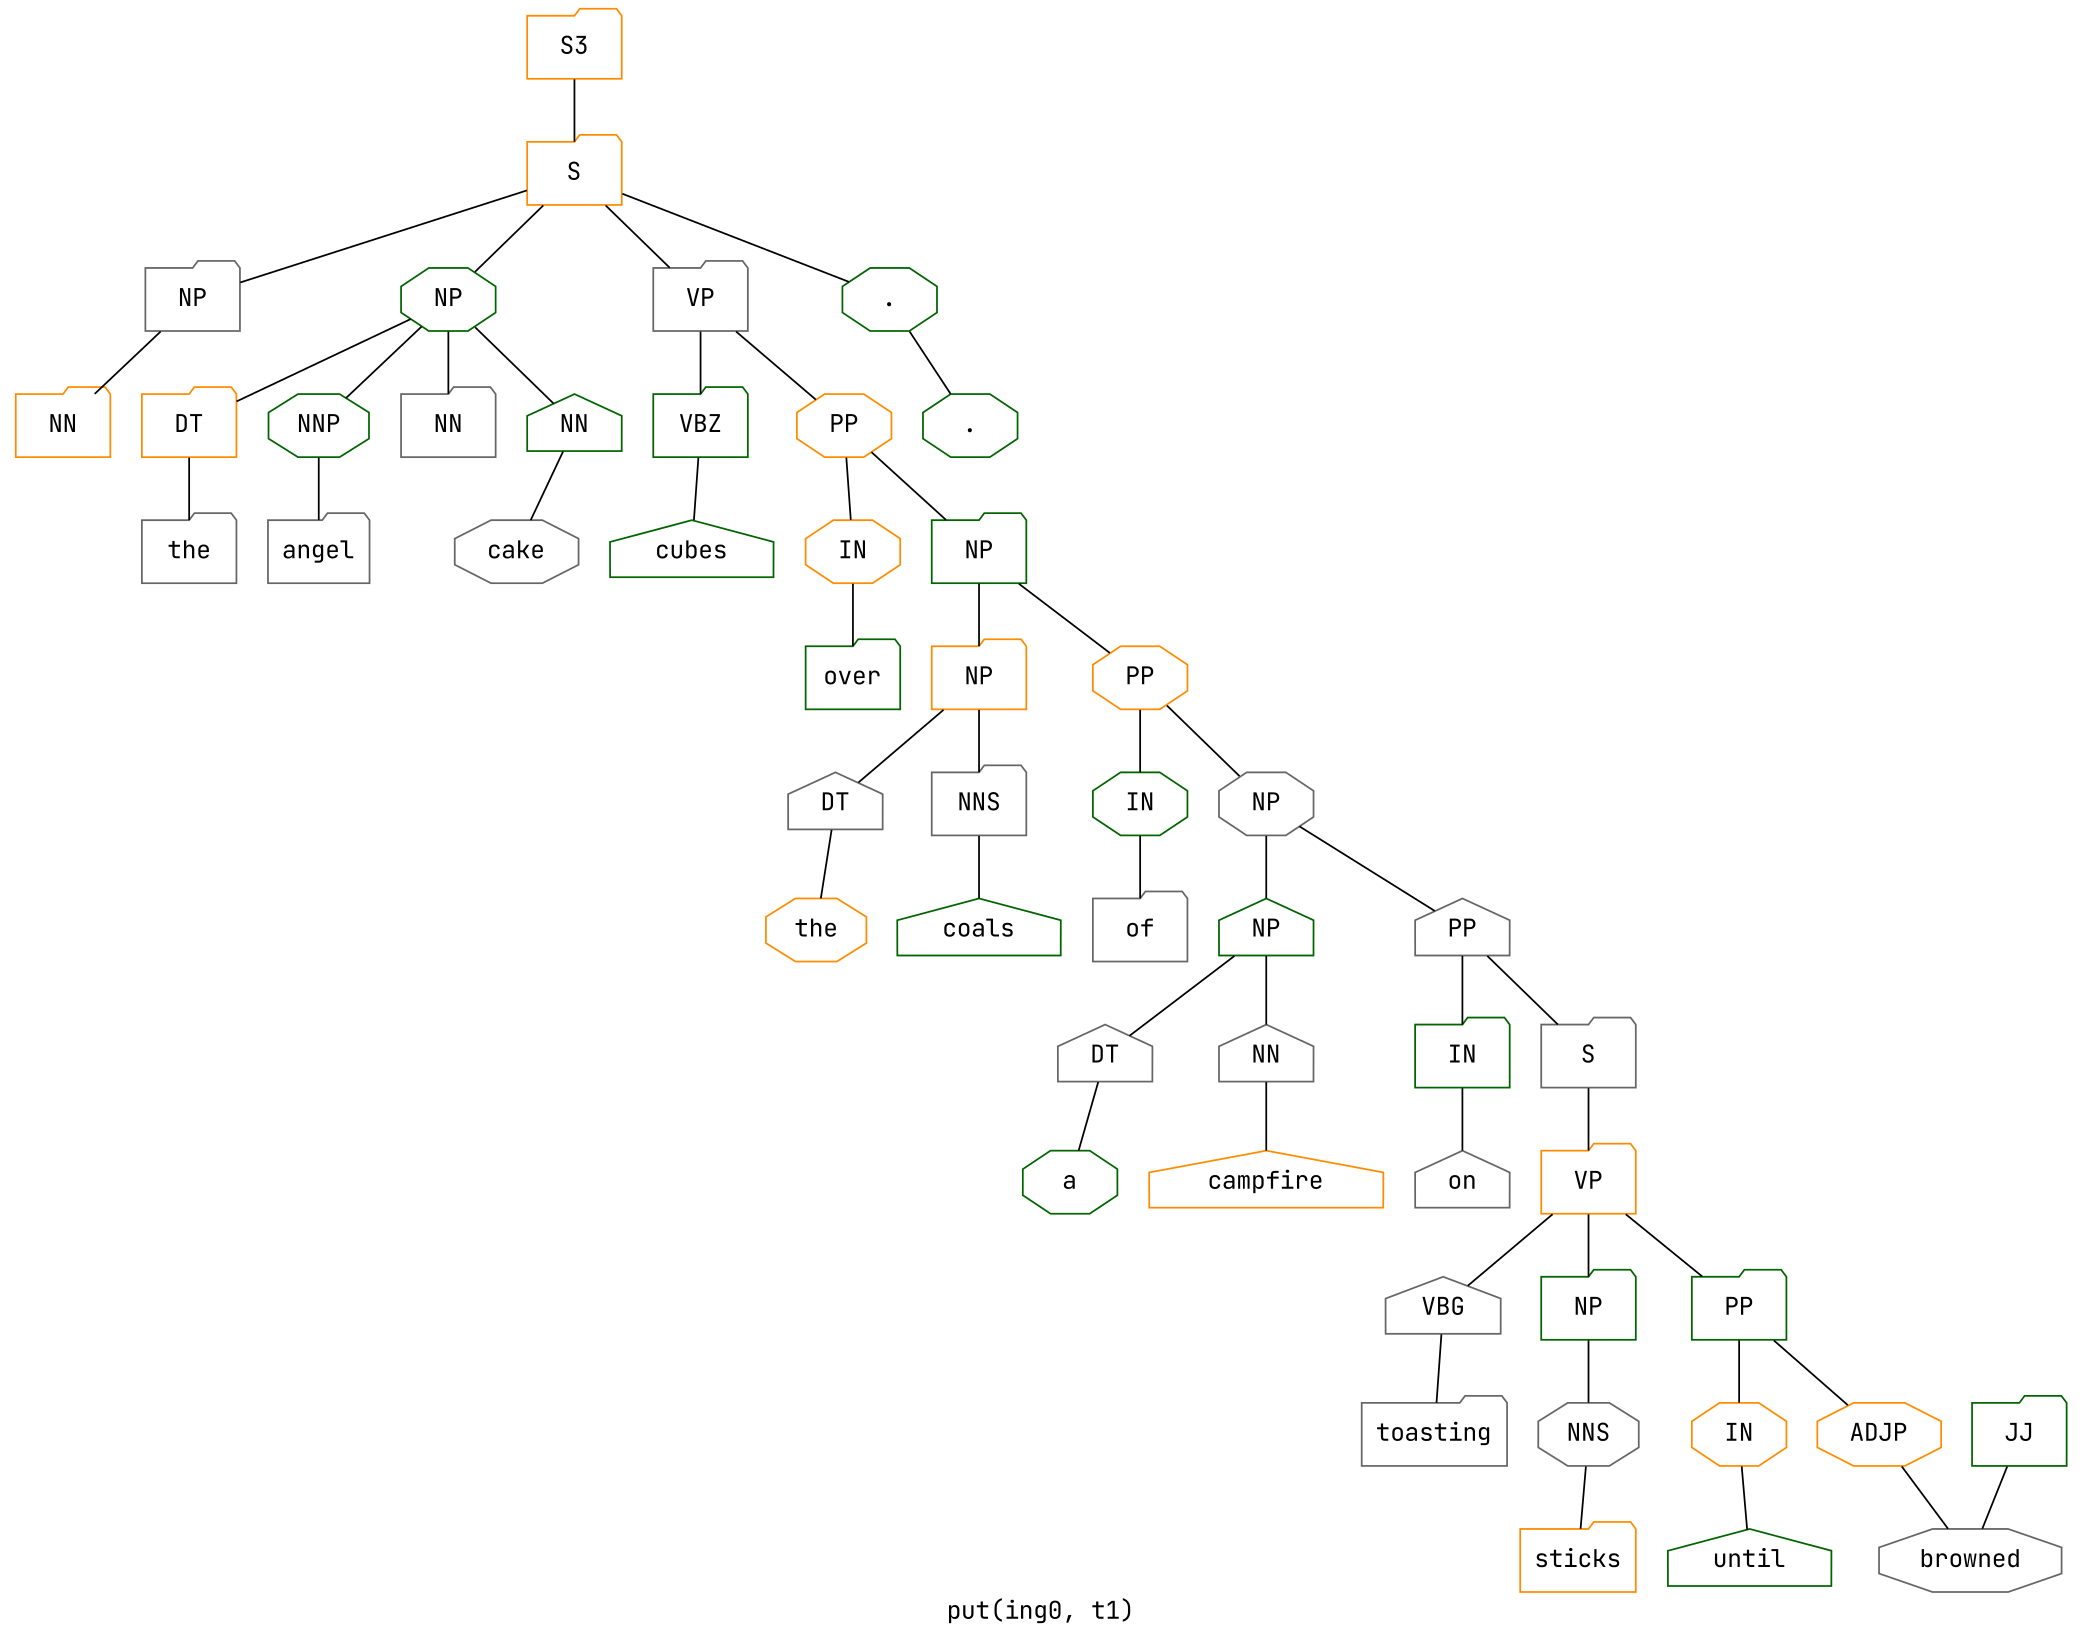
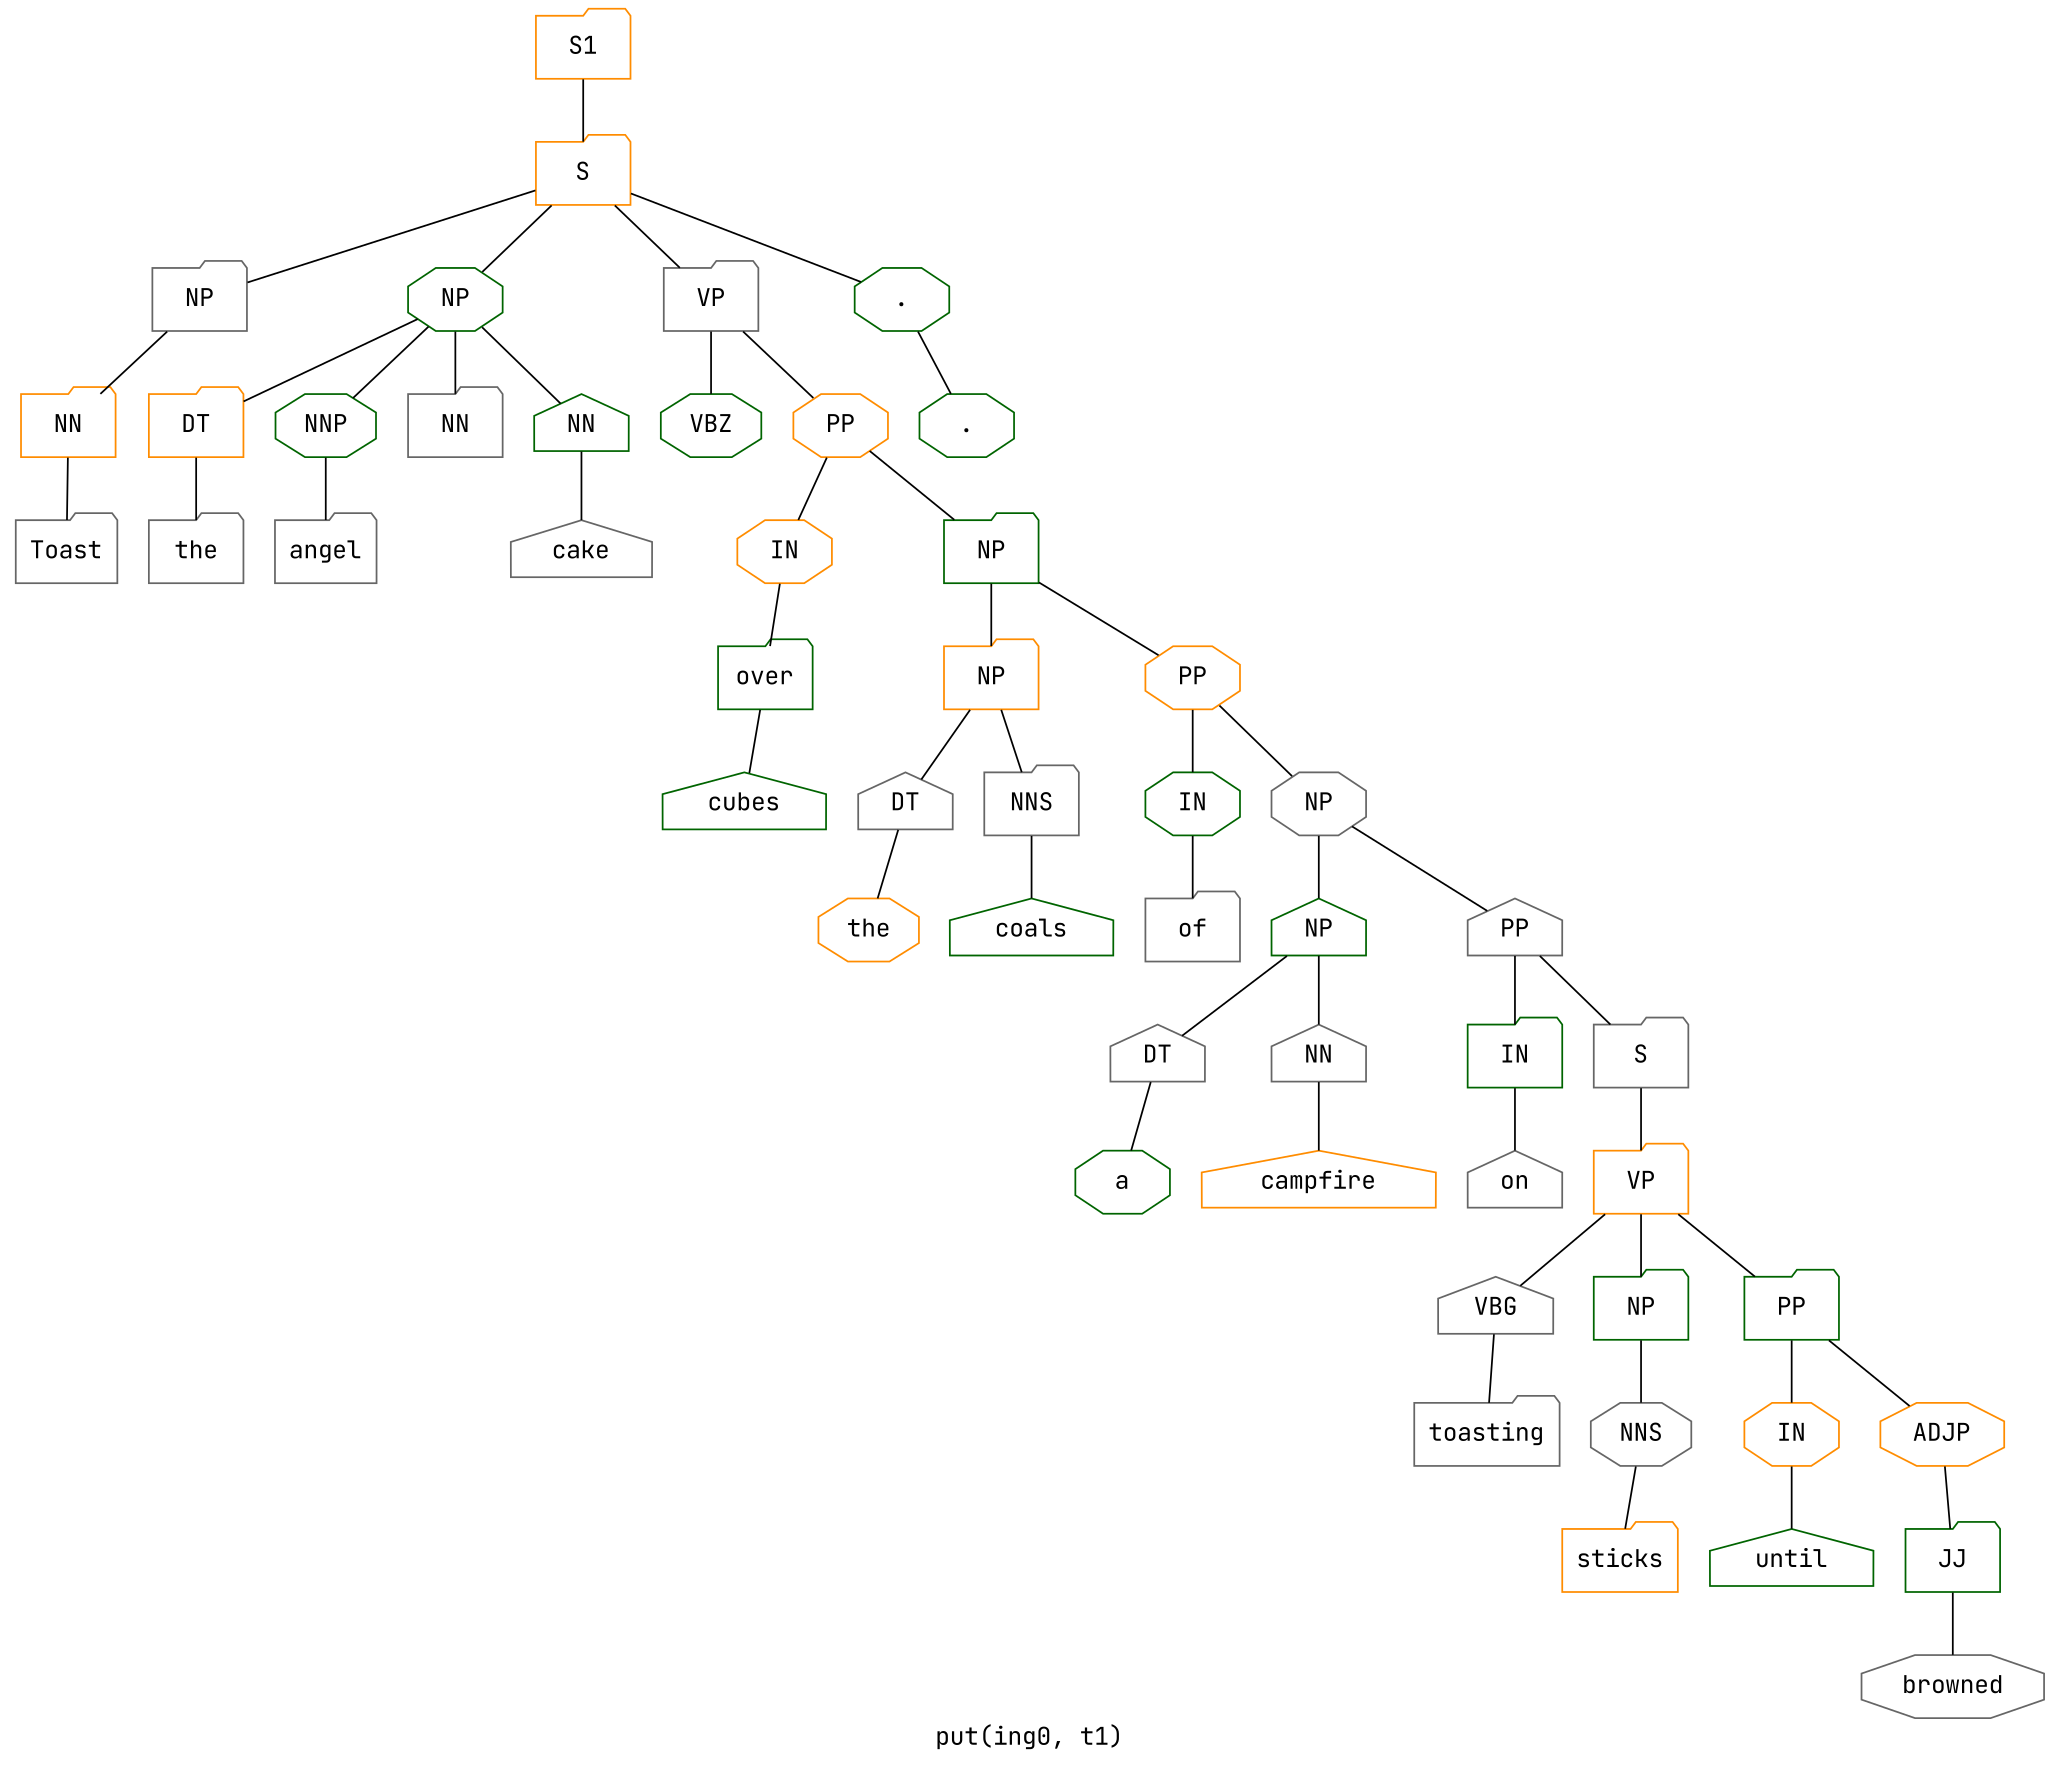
(574, 47) -> (583, 47)
(701, 426) -> (711, 426)
(696, 489) -> (755, 741)
none -> (67, 552)
(517, 552) -> (581, 552)
(1925, 1498) -> (1948, 1498)
